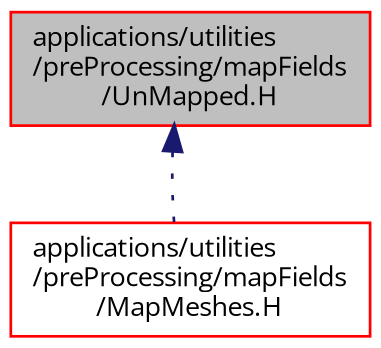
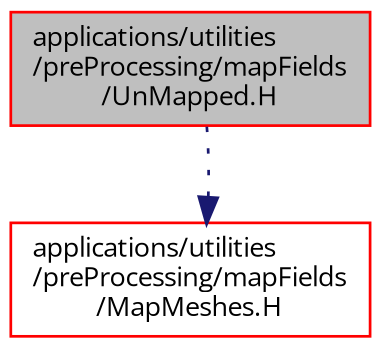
(172, 188) -> (209, 161)
